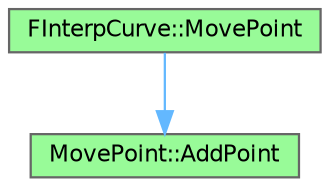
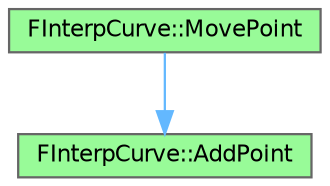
(165, 156) -> (165, 156)
